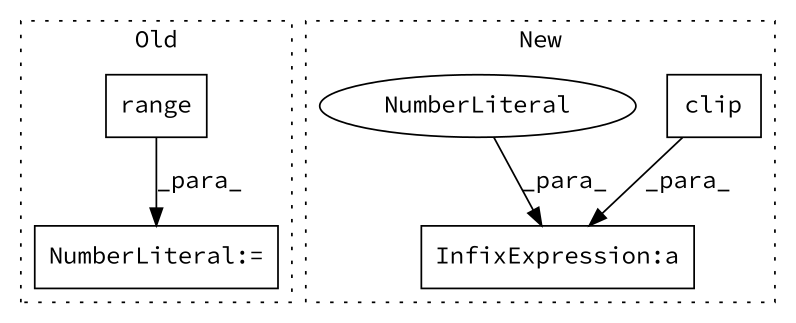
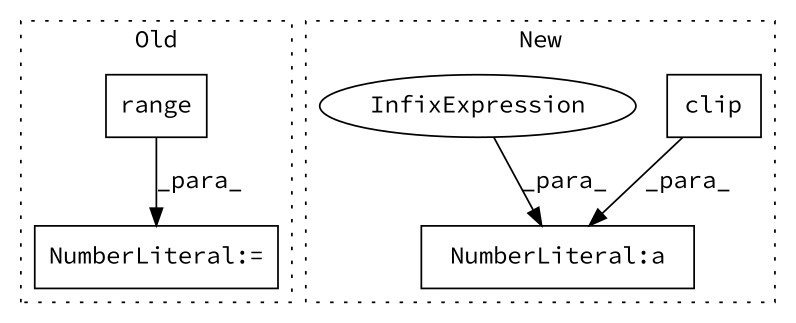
(478, 106) -> (478, 106)
(558, 257) -> (558, 257)
